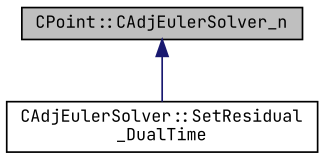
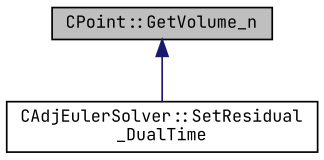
(162, 24) -> (162, 24)
